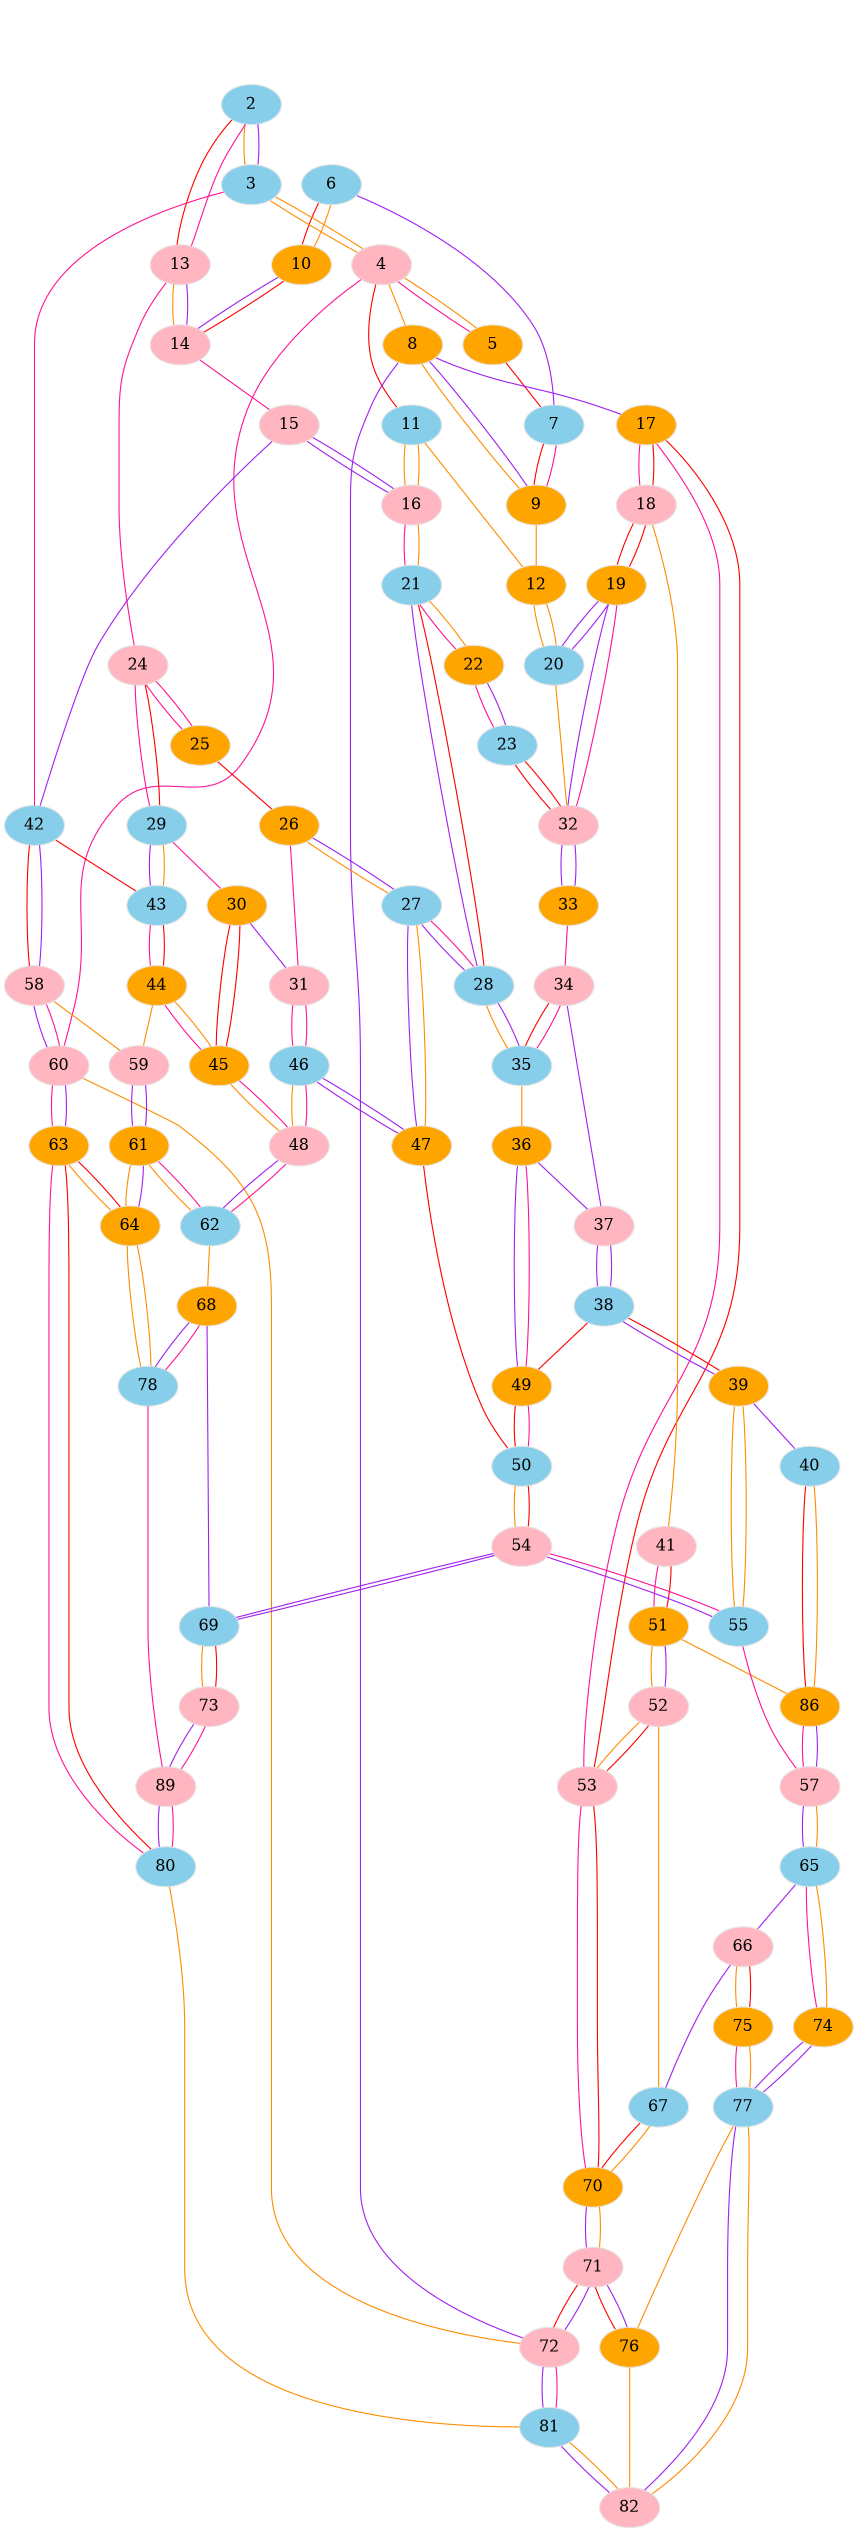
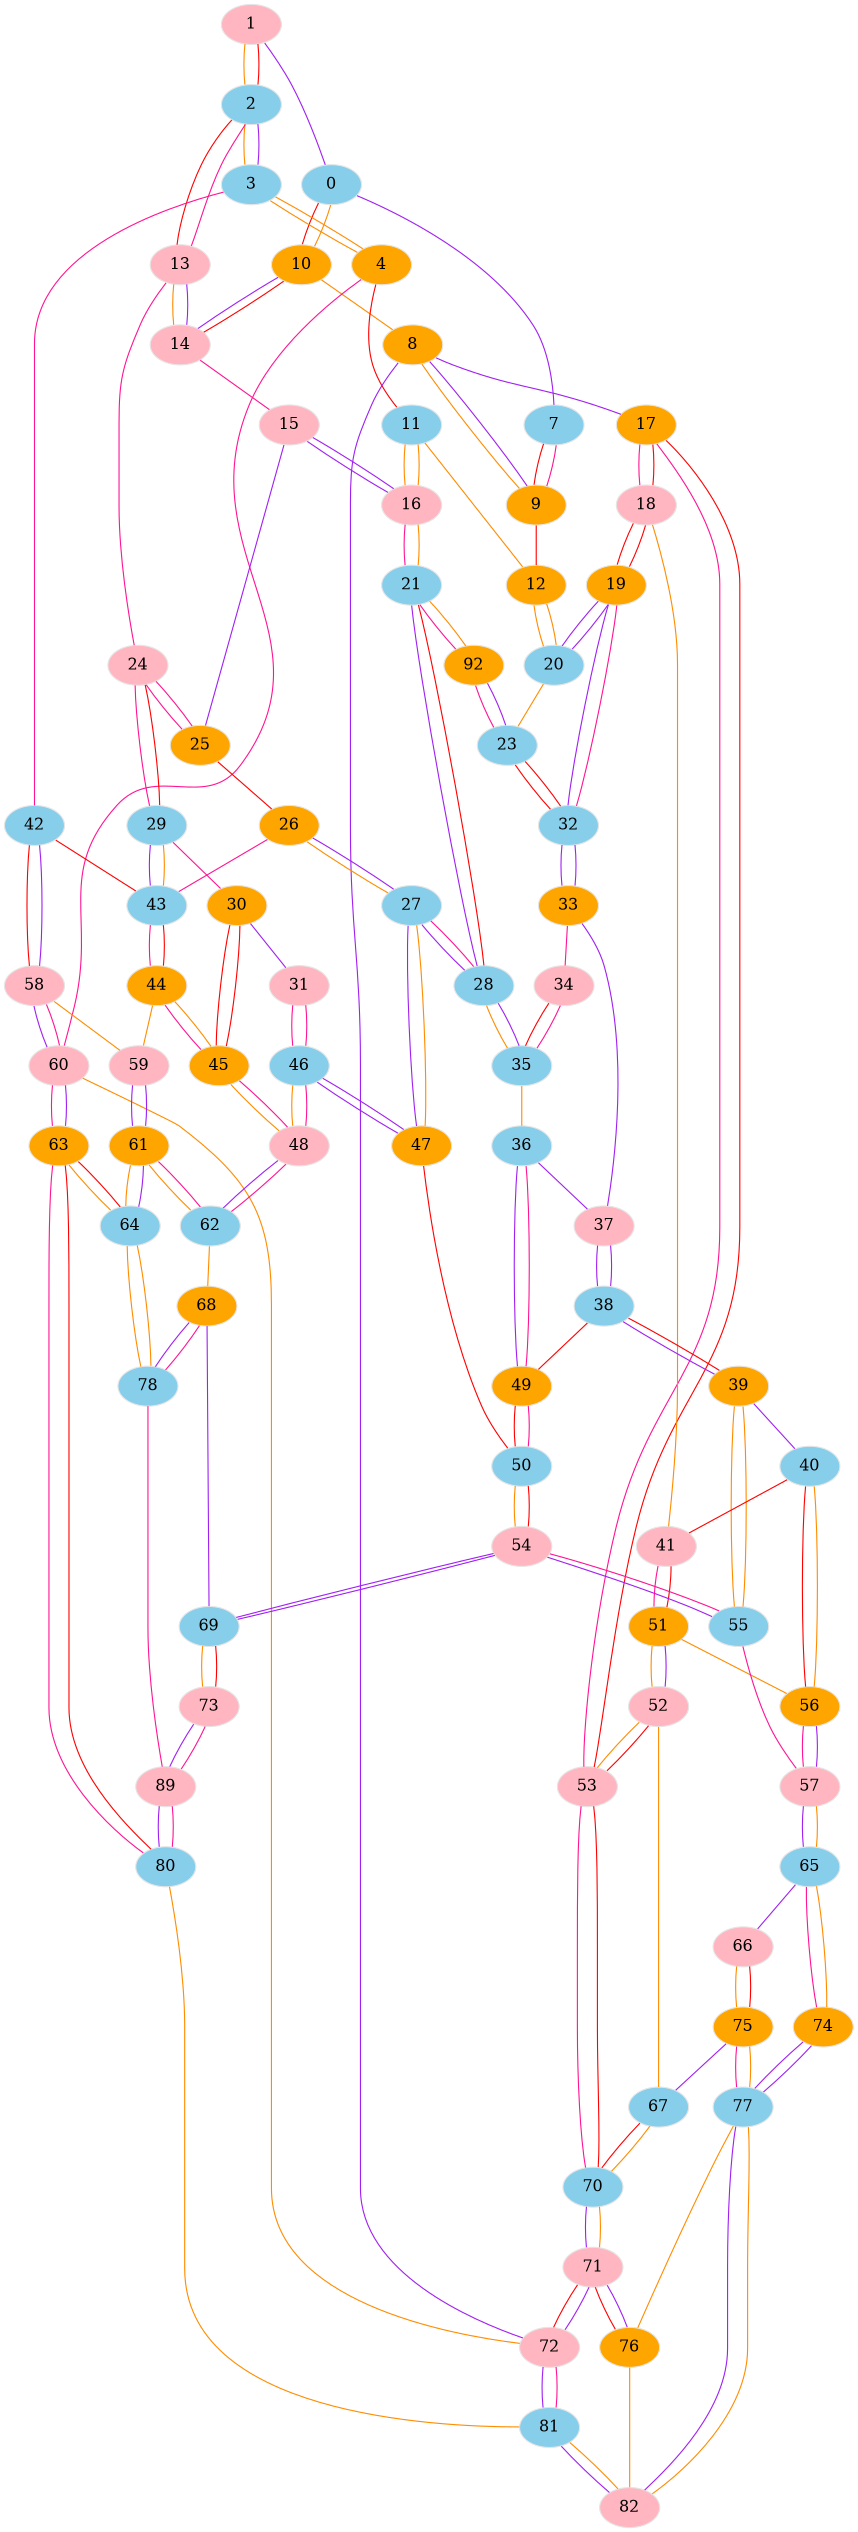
none -> (251, 24)
(332, 185) -> (332, 185)
(382, 265) -> (382, 265)
(397, 305) -> (357, 305)
(493, 345) -> none
(536, 545) -> (536, 545)
(118, 613) -> (245, 585)
(474, 665) -> (474, 665)
(561, 745) -> (531, 705)
(568, 825) -> (568, 825)
(294, 906) -> (223, 865)
(584, 1106) -> (617, 1062)
(522, 1146) -> (522, 1146)
(130, 1226) -> (130, 1226)
none -> (738, 1506)
(810, 1707) -> (810, 1707)
(694, 2024) -> (701, 2067)
(593, 2187) -> (593, 2187)
